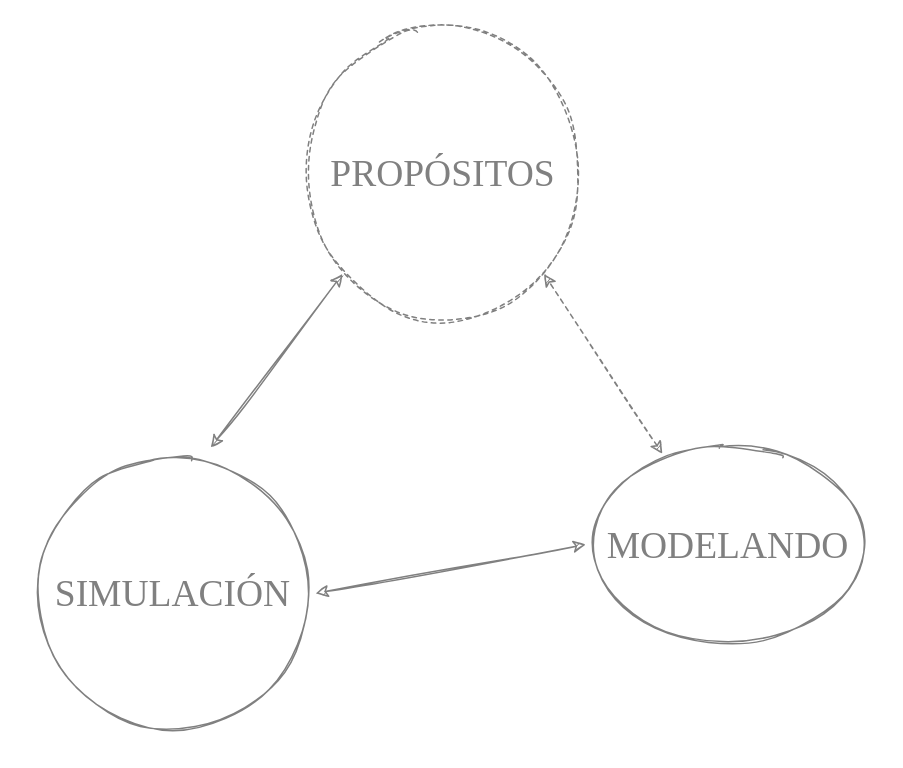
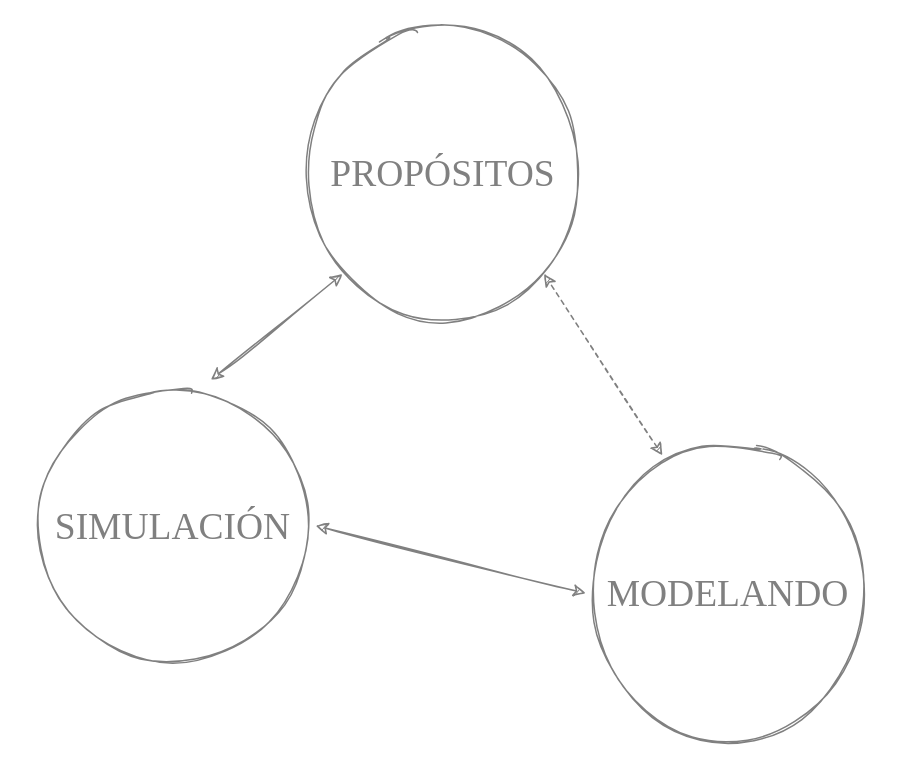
(443, 173) -> (443, 173)
(728, 545) -> (728, 593)
(173, 593) -> (173, 526)
